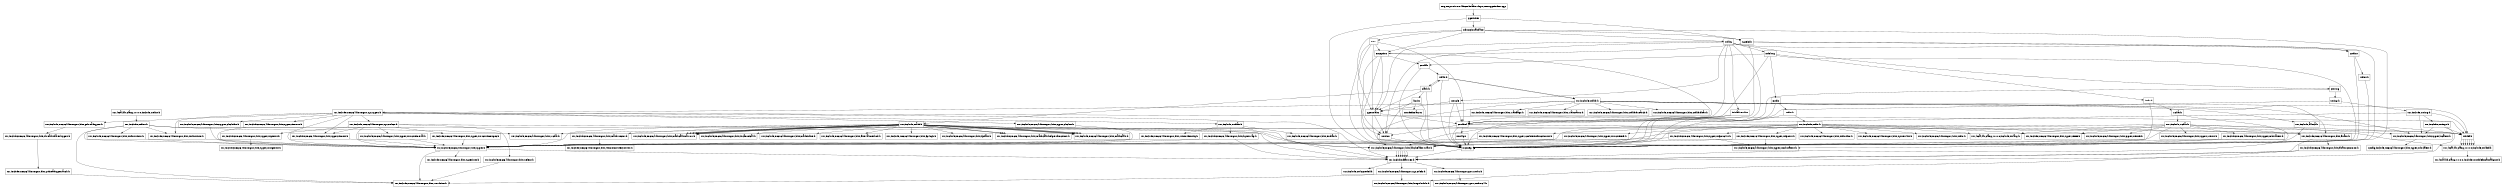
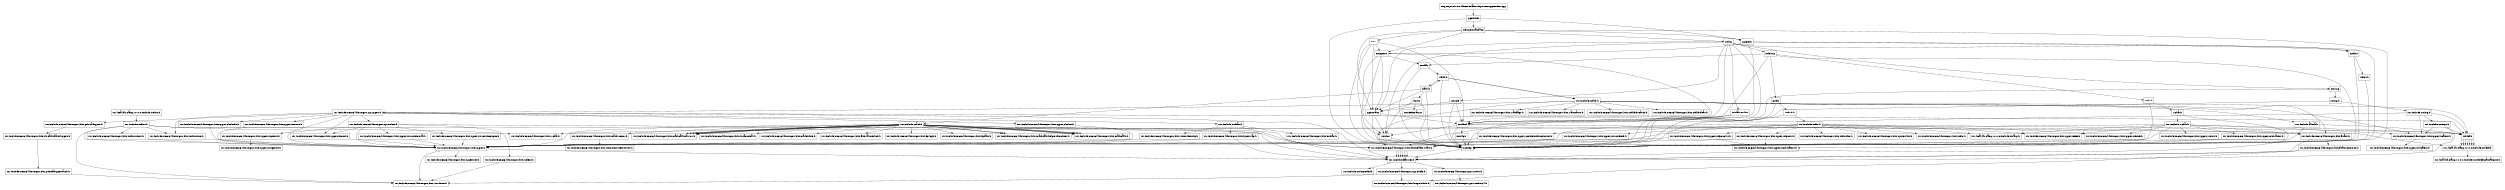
(1790, 113) -> (1790, 113)
(2400, 148) -> (2400, 148)
